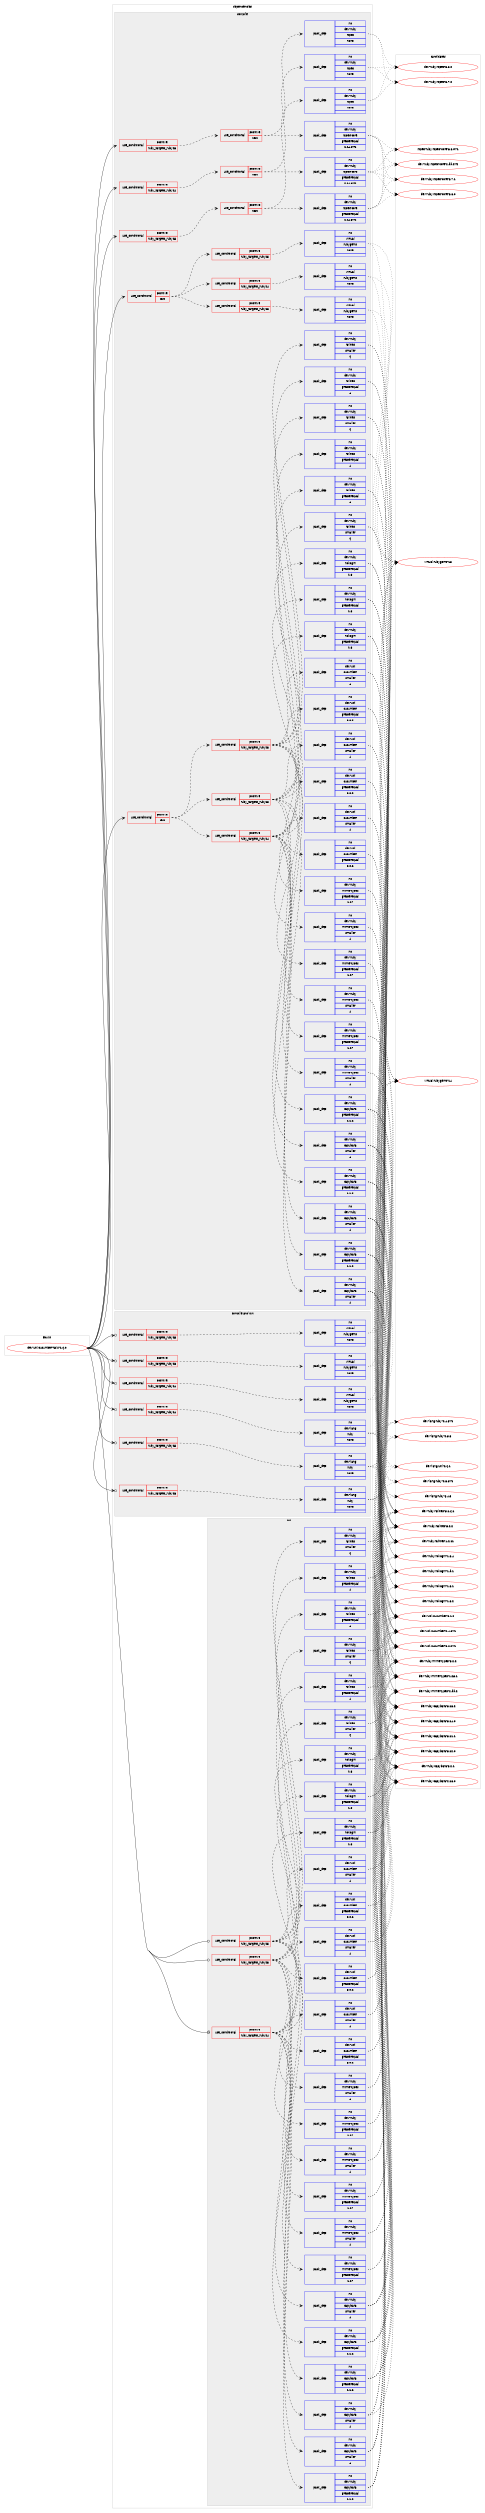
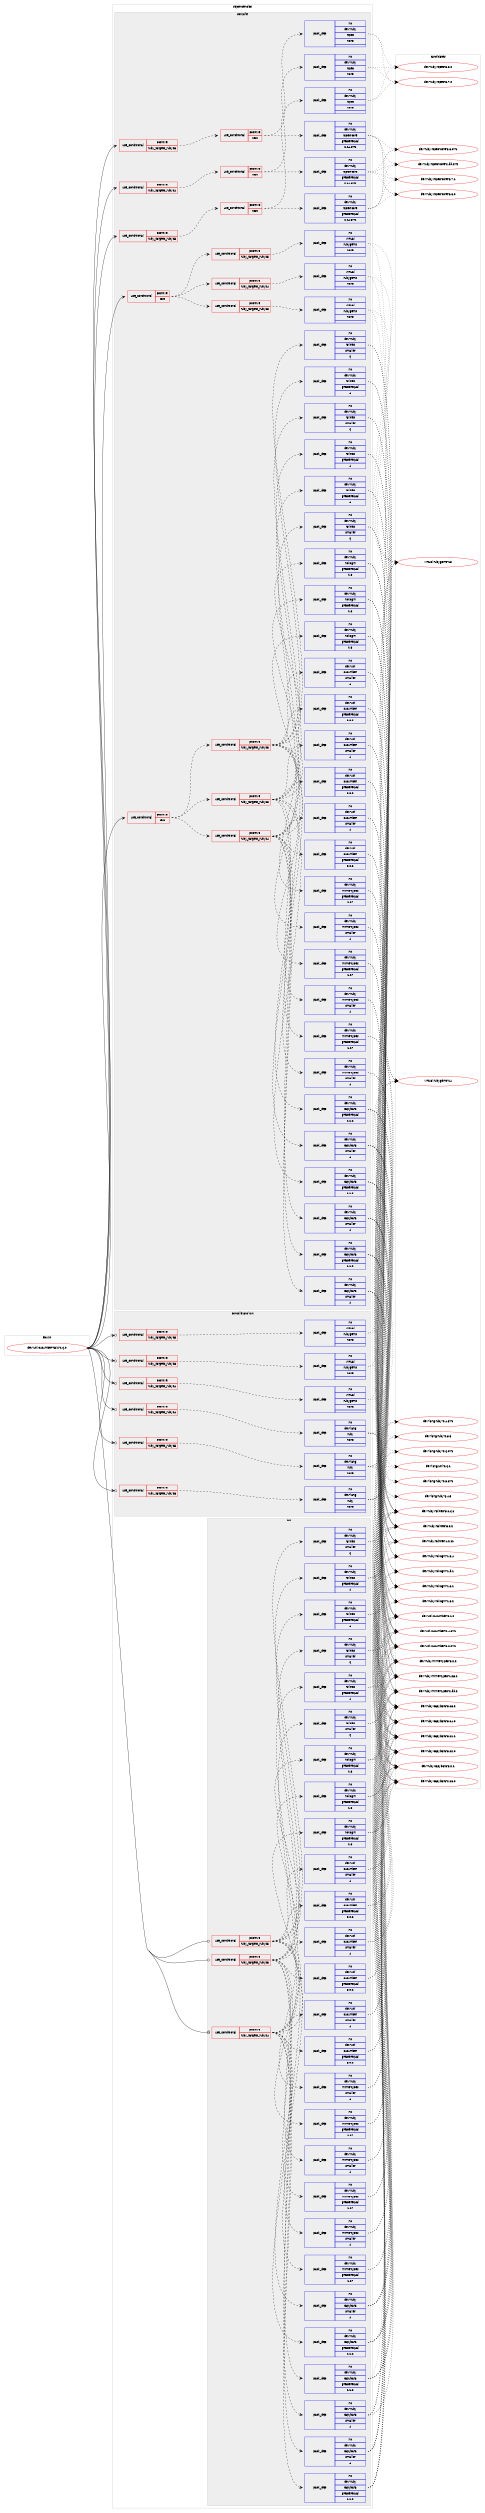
(438, 149) -> (438, 149)
none -> (438, 1452)
